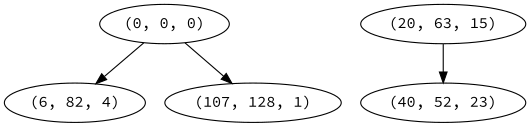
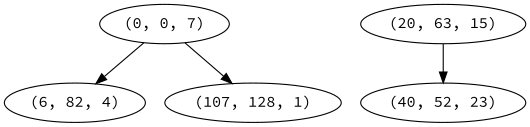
(165, 24) -> (165, 24)
